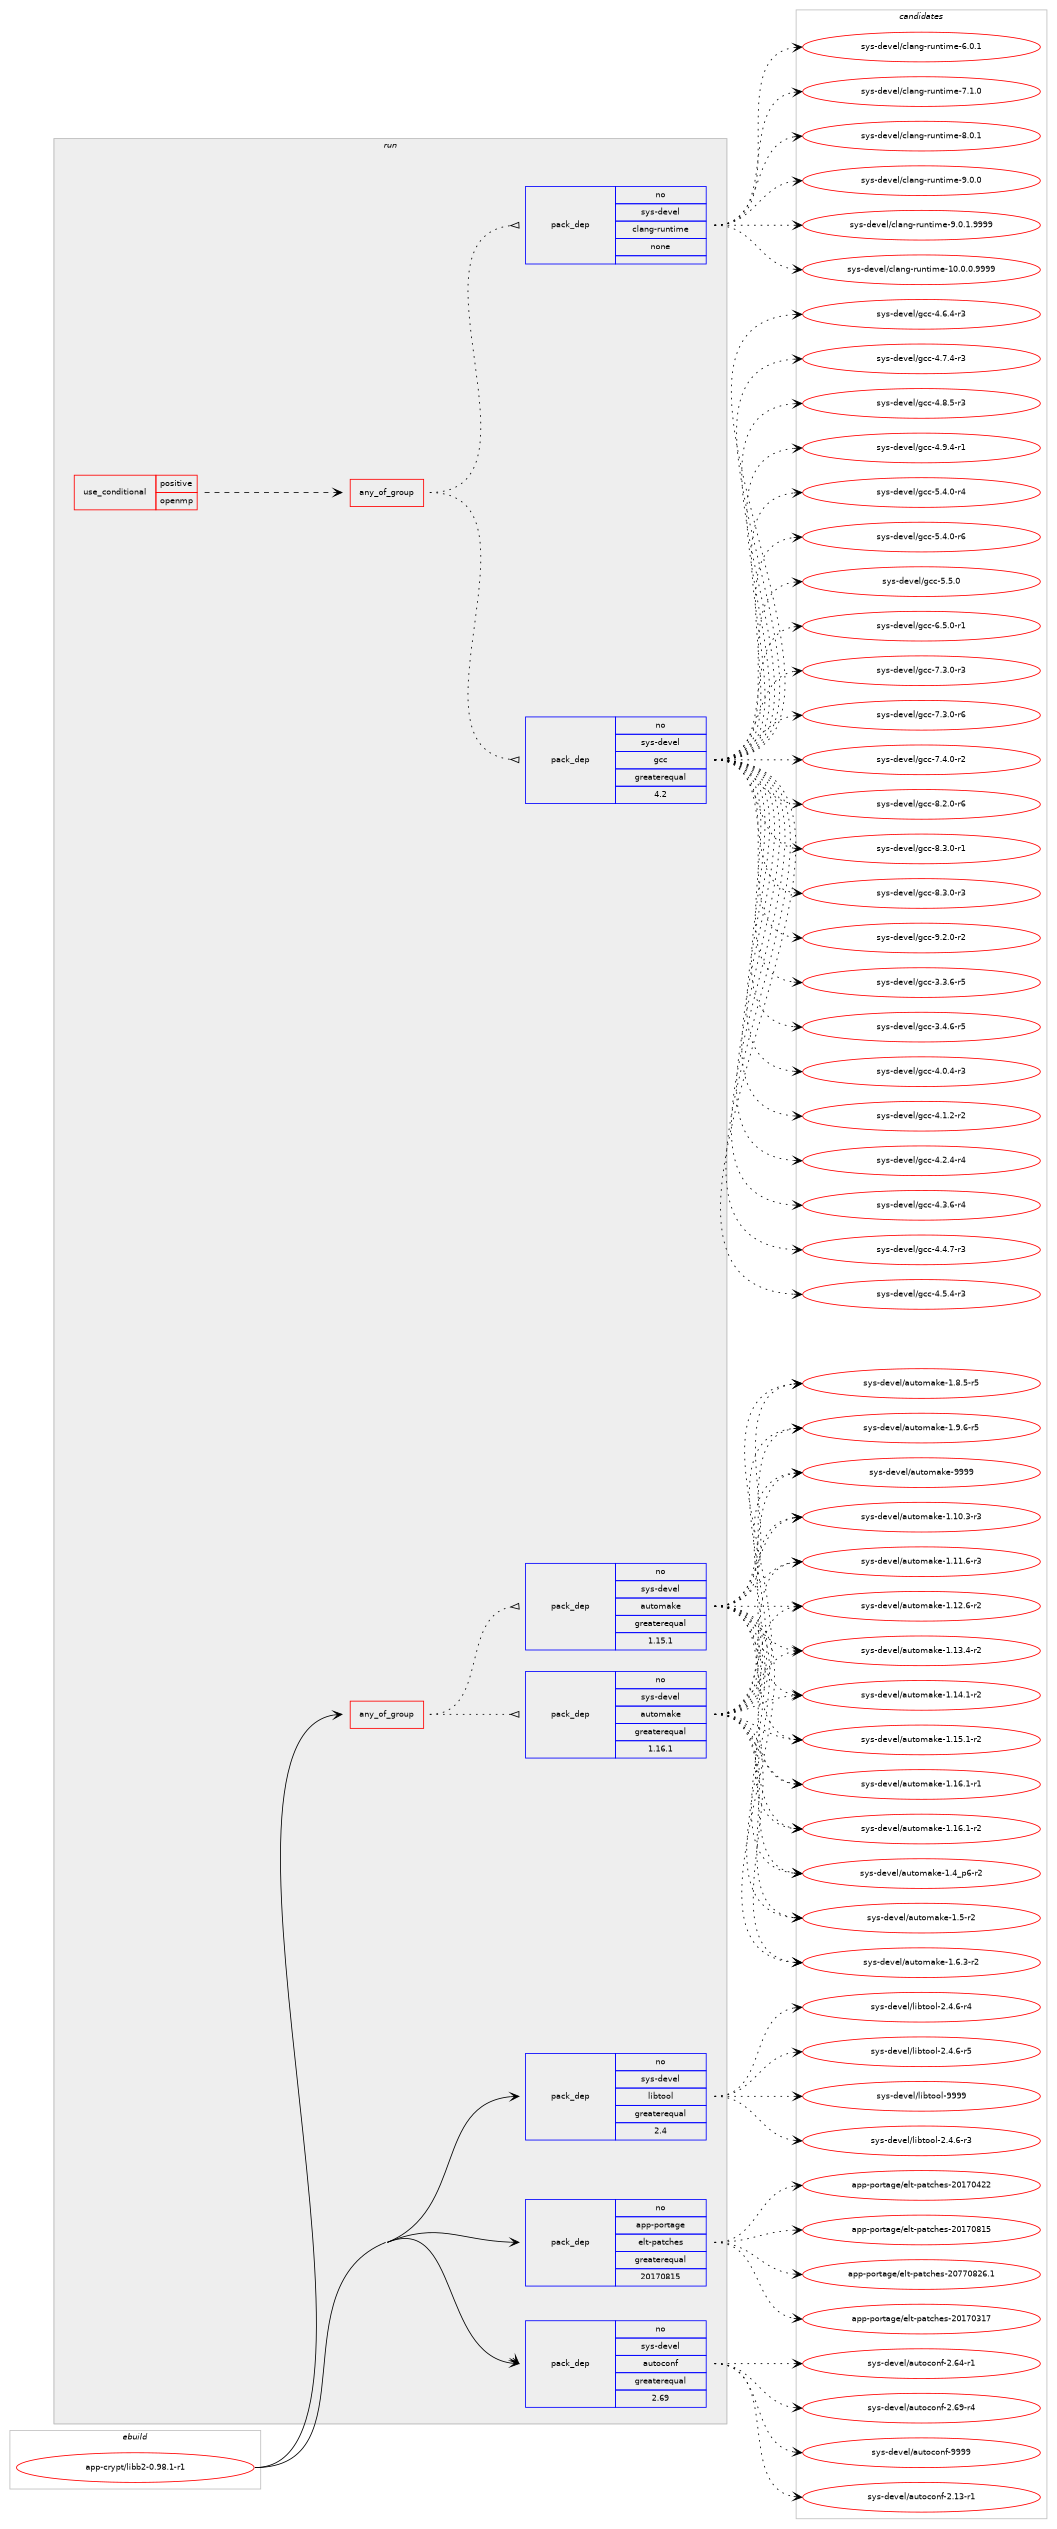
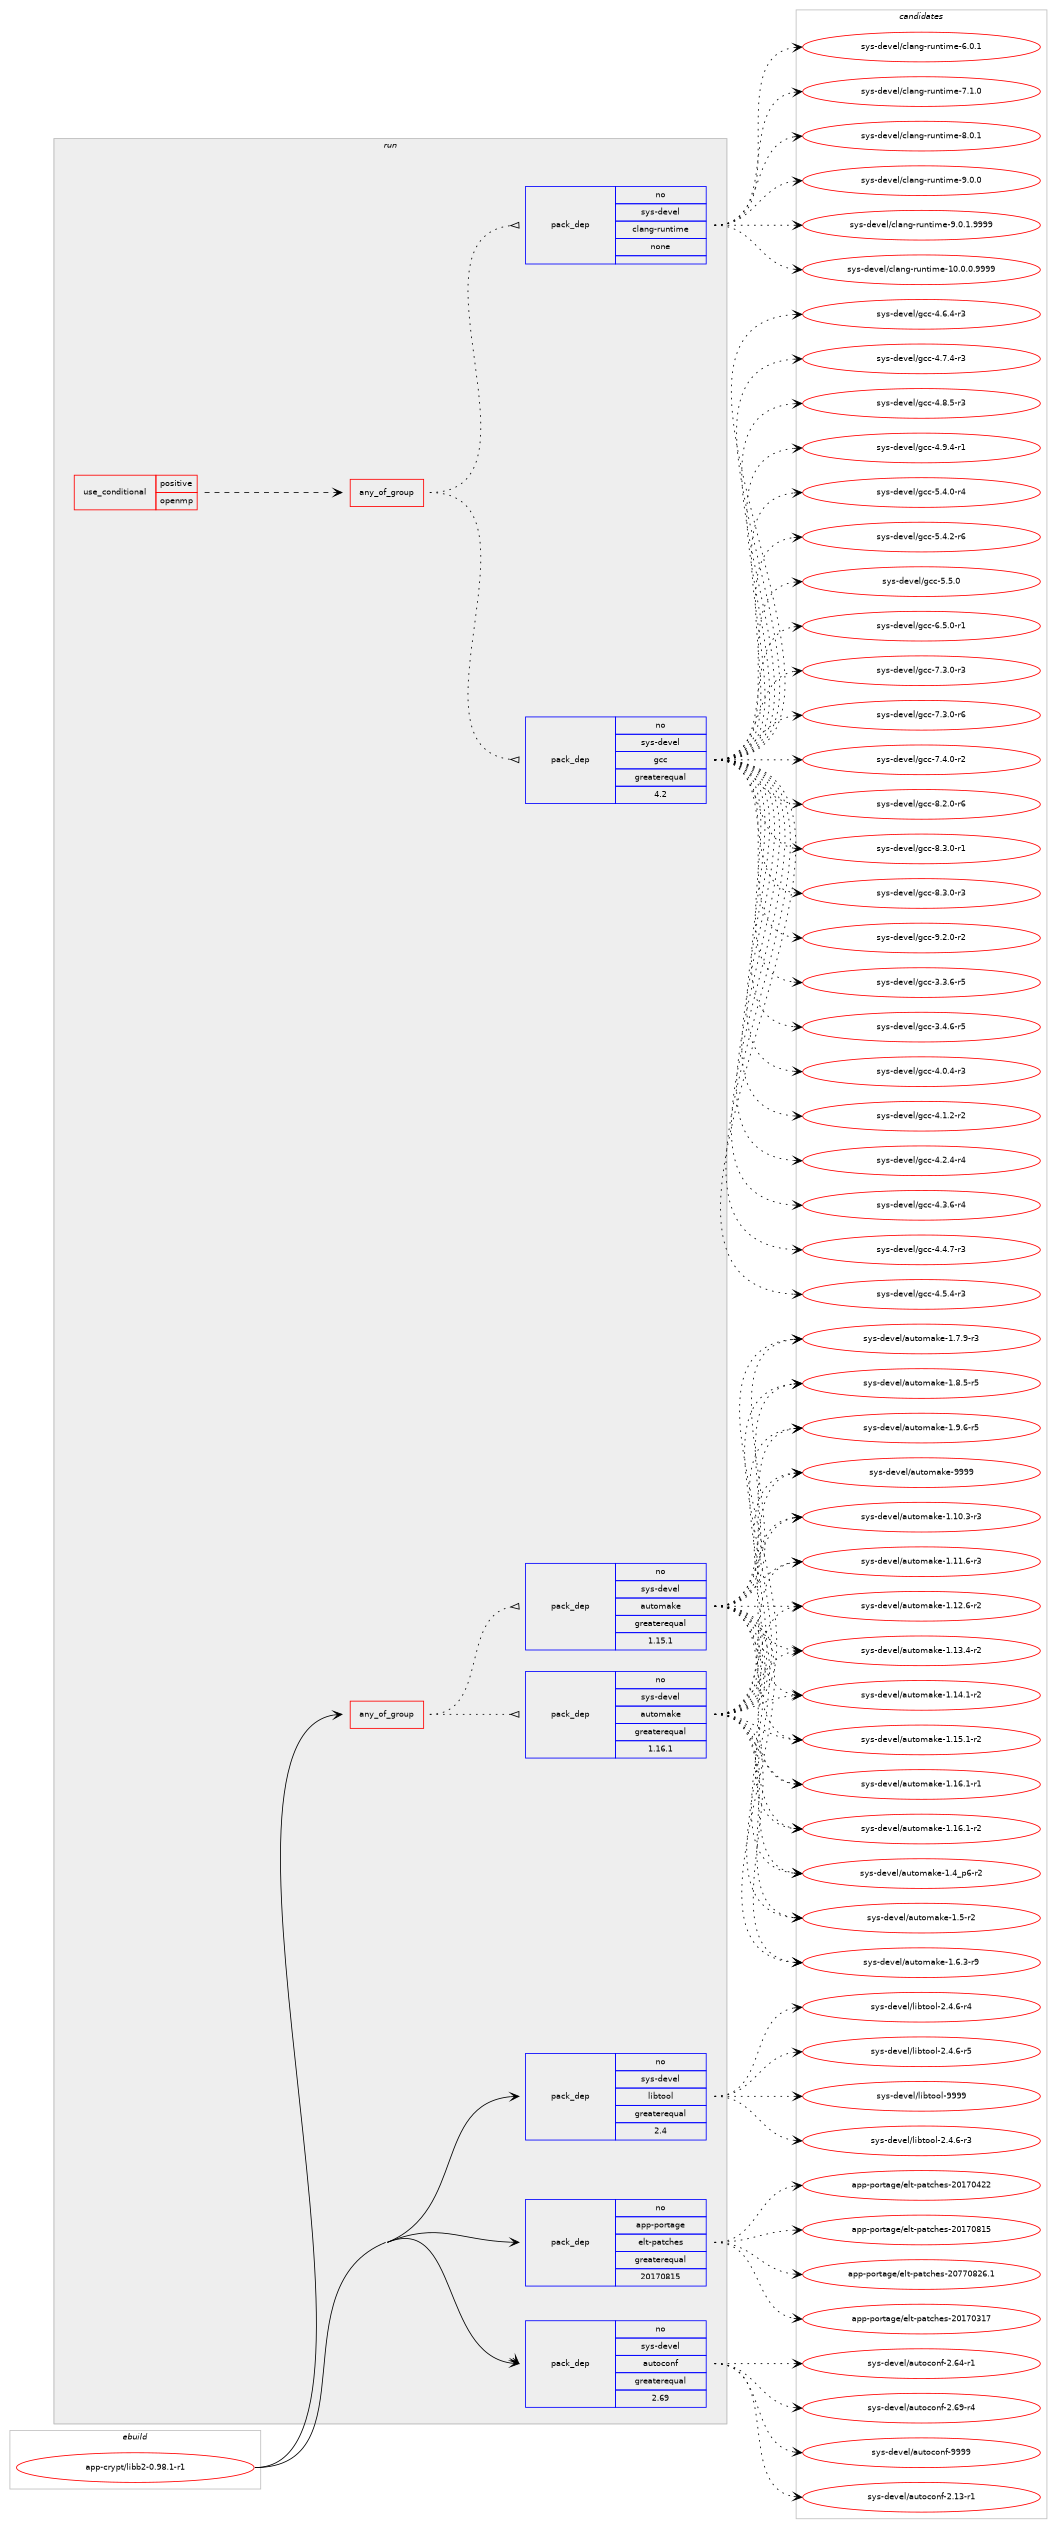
(922, 537) -> (922, 537)
none -> (922, 1339)
(922, 1963) -> (922, 1963)
